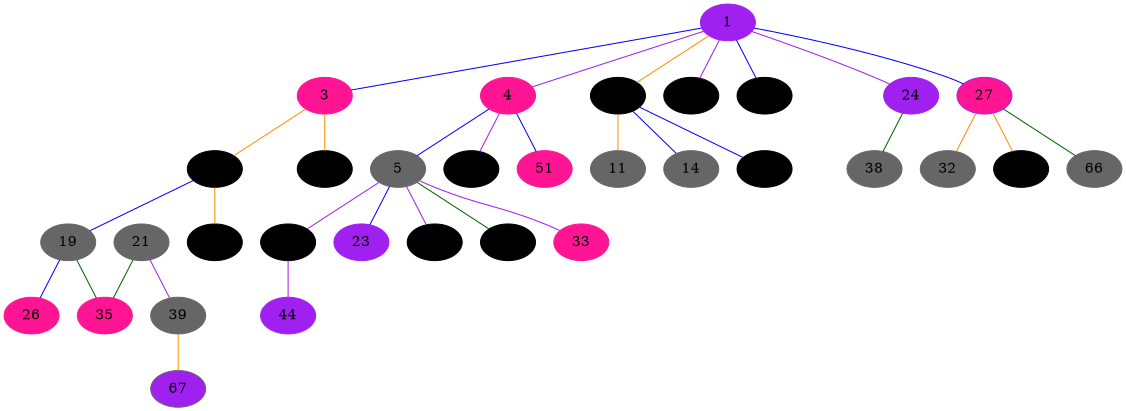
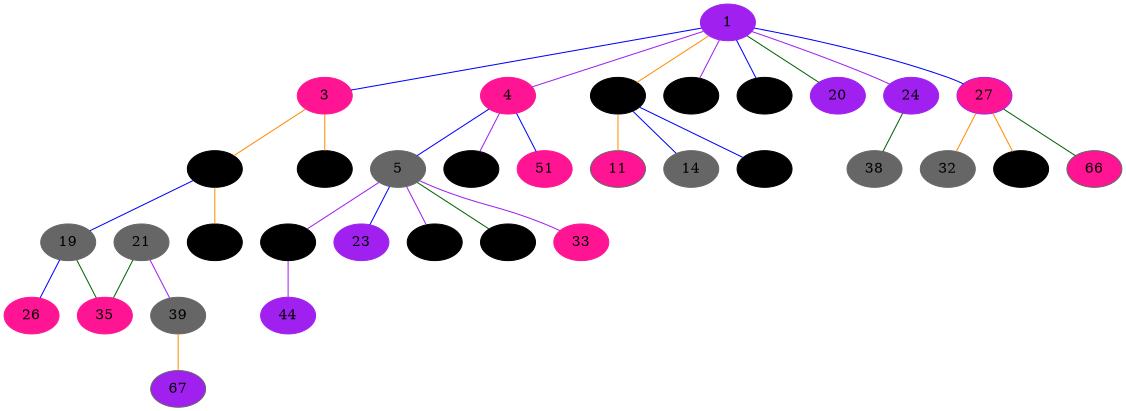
none -> (838, 96)
(618, 169) -> (618, 169)
(1094, 169) -> (1094, 169)
